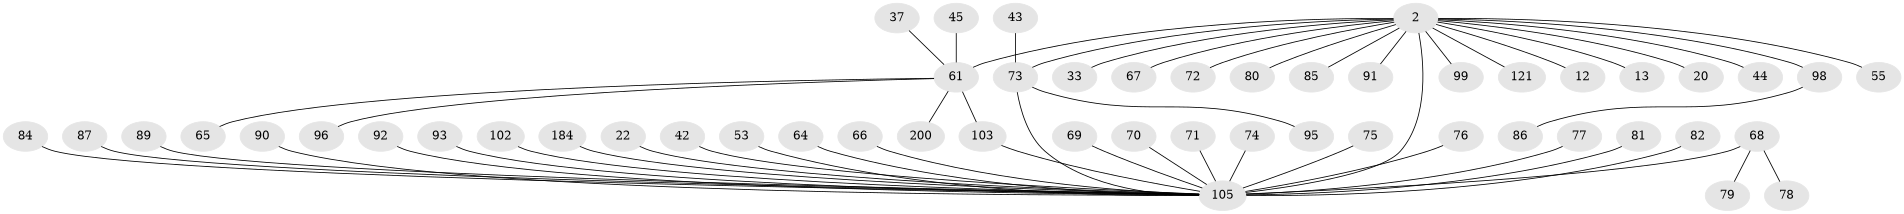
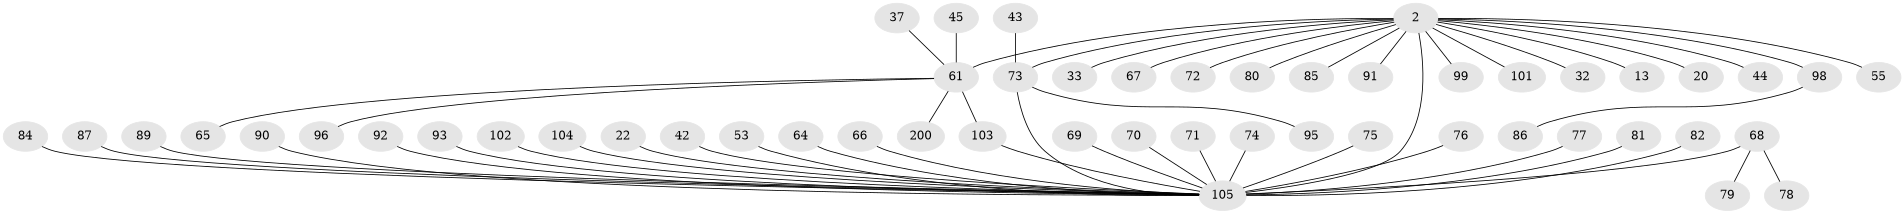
(1522, 77) -> (1522, 77)
(1583, 77) -> (1583, 77)
(562, 136) -> (562, 136)
